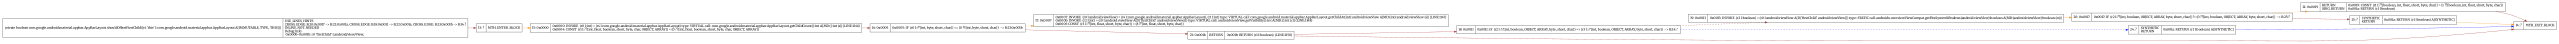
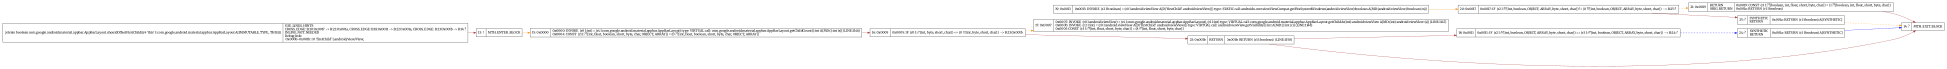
(2484, 23) -> (1872, 24)
(1721, 24) -> none
